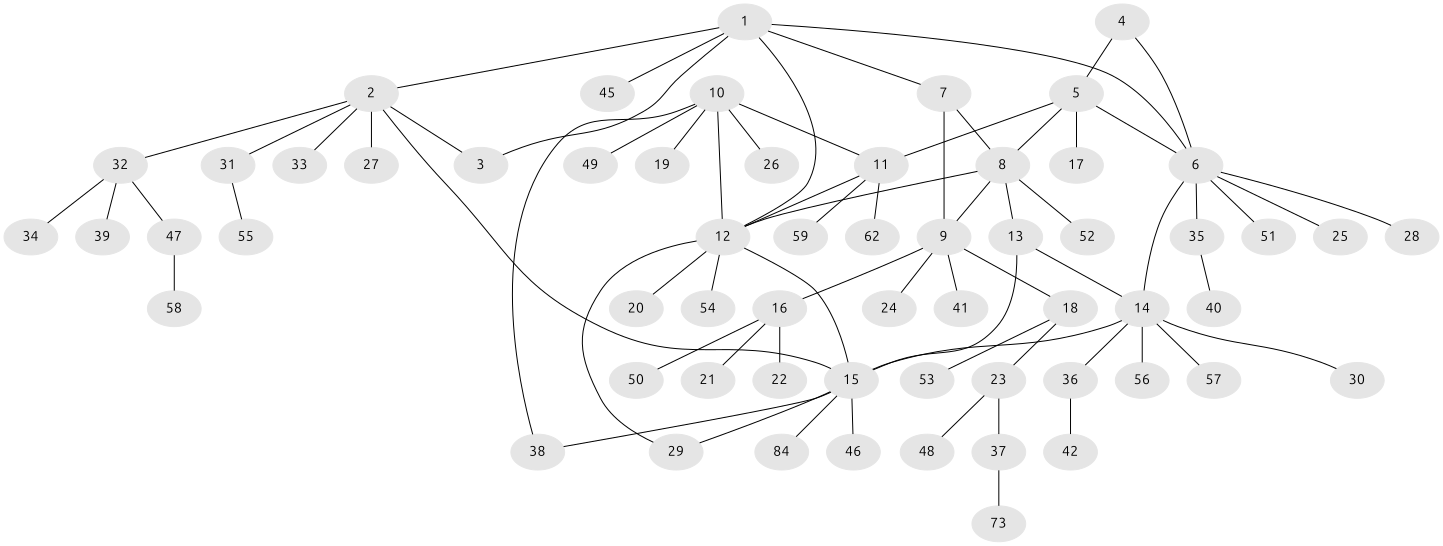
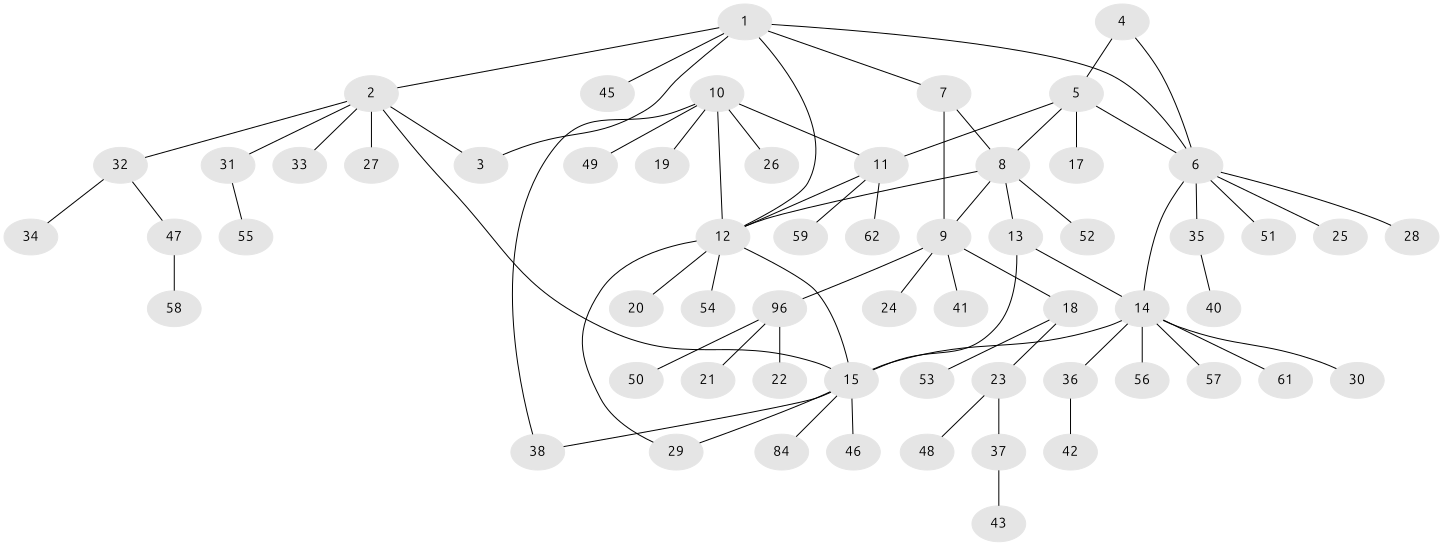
(103, 237) -> none
(780, 309) -> (780, 309)
none -> (1286, 380)
(999, 524) -> (999, 524)
